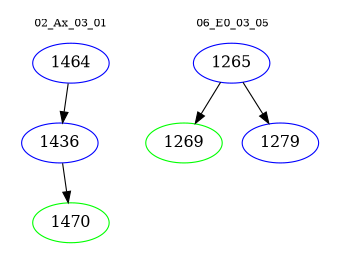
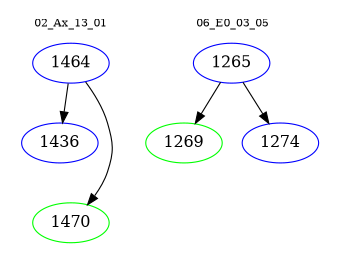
(71, 24) -> (71, 24)
(280, 143) -> (280, 143)
(65, 177) -> (111, 138)
